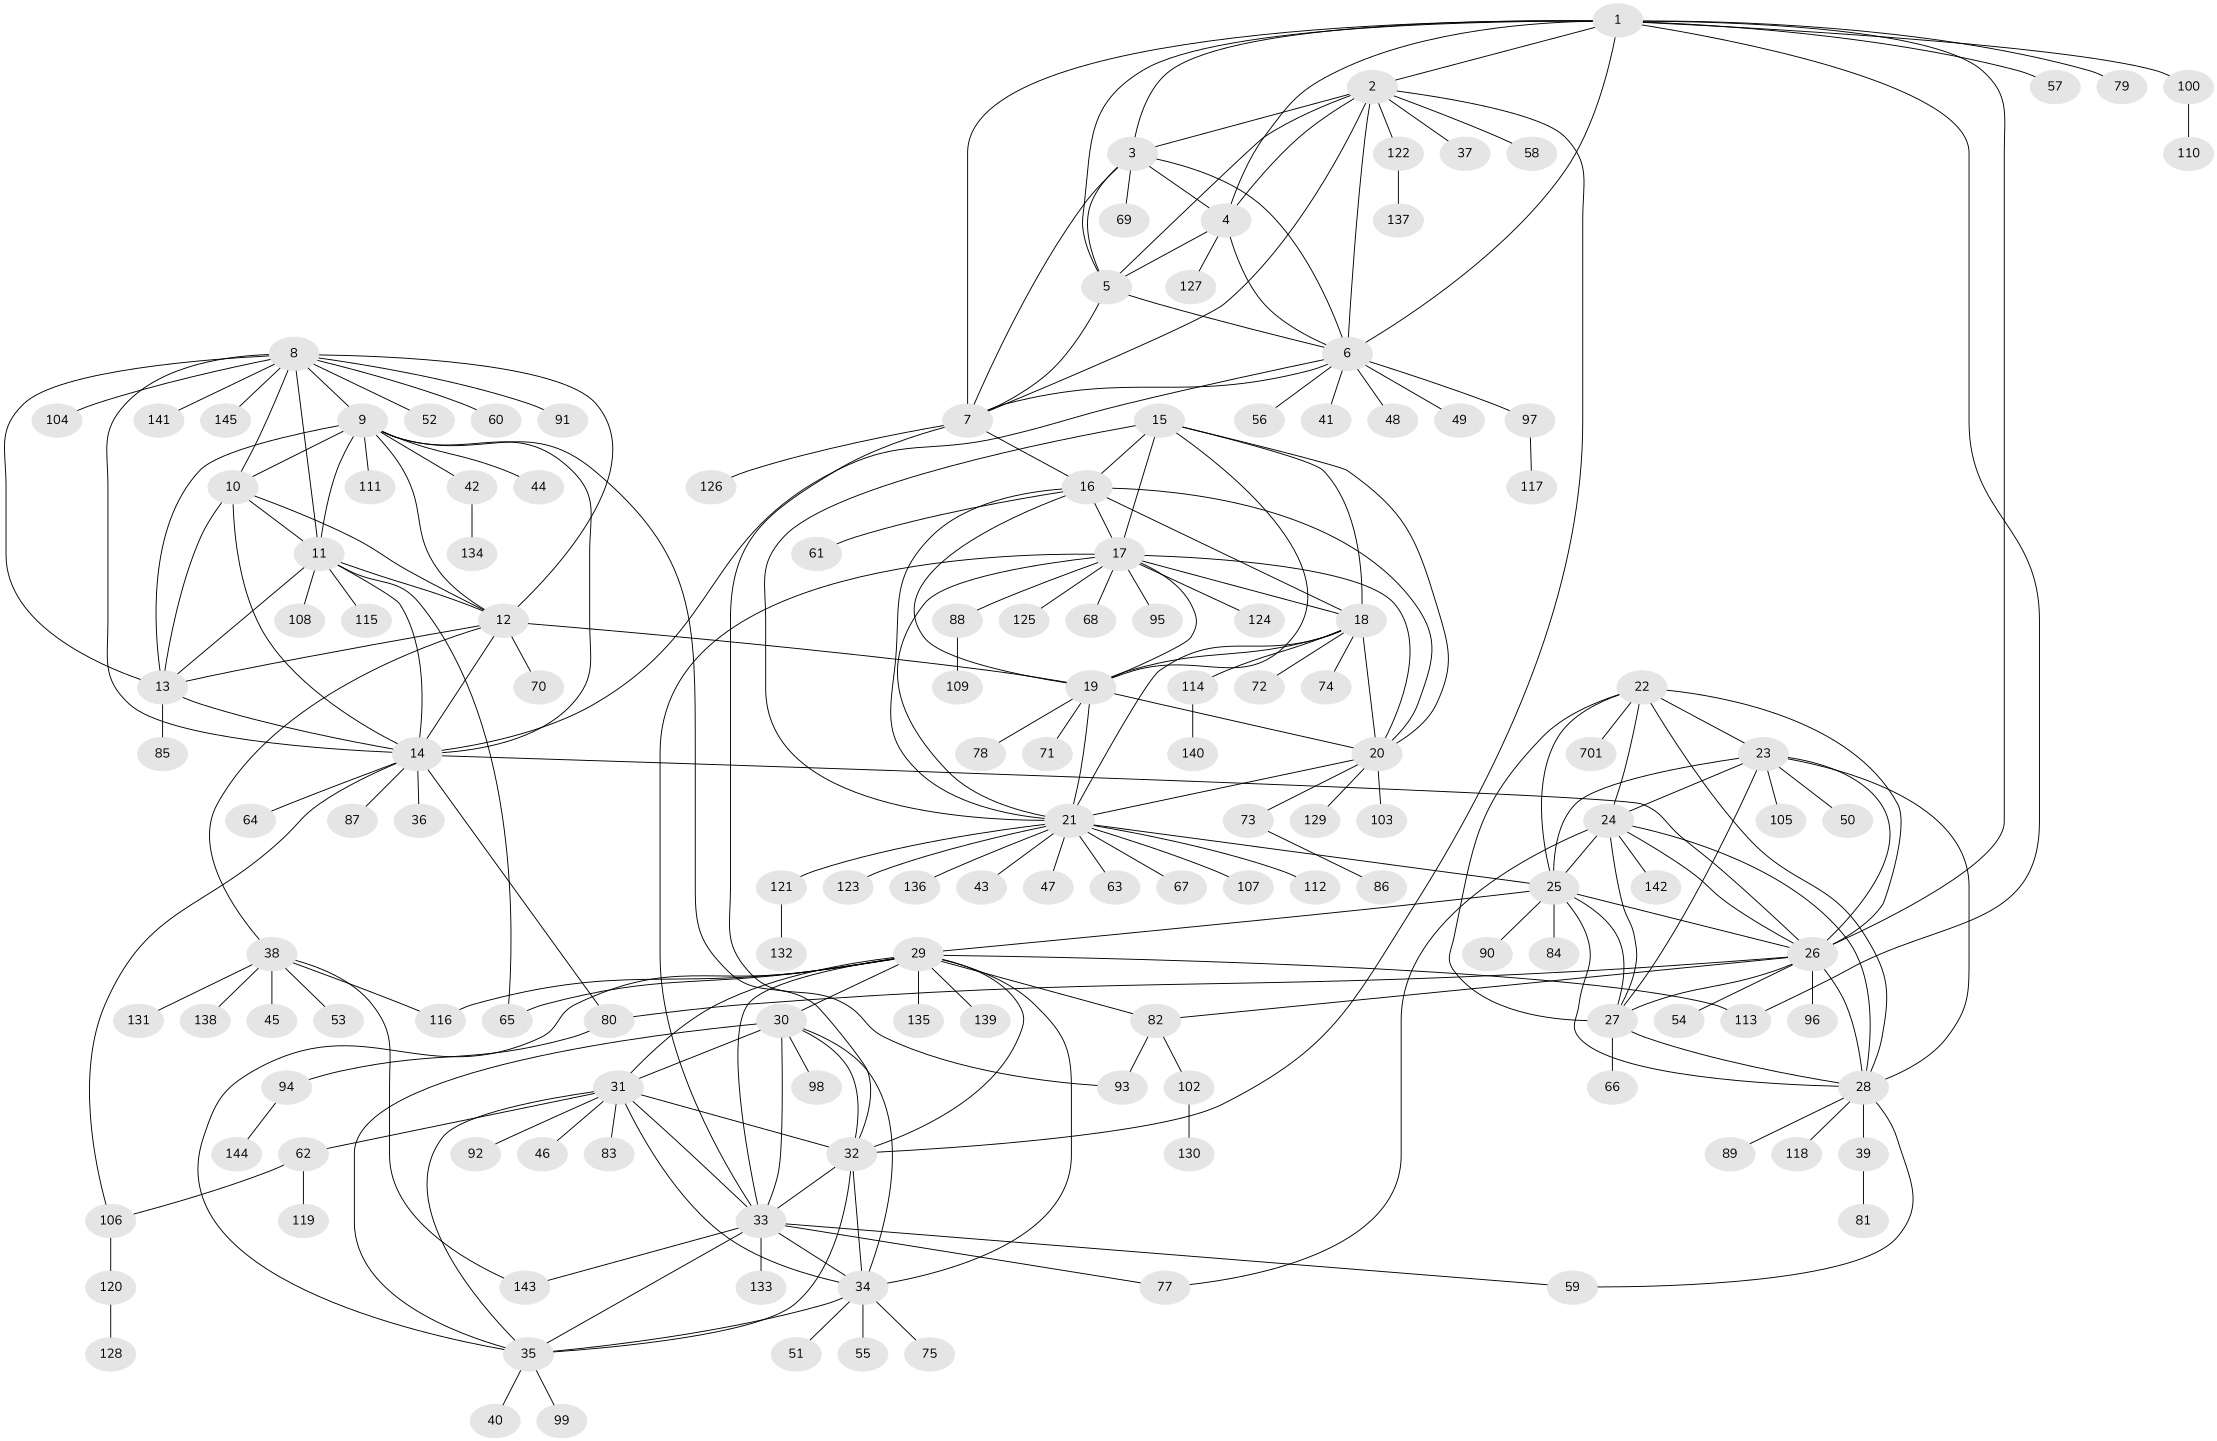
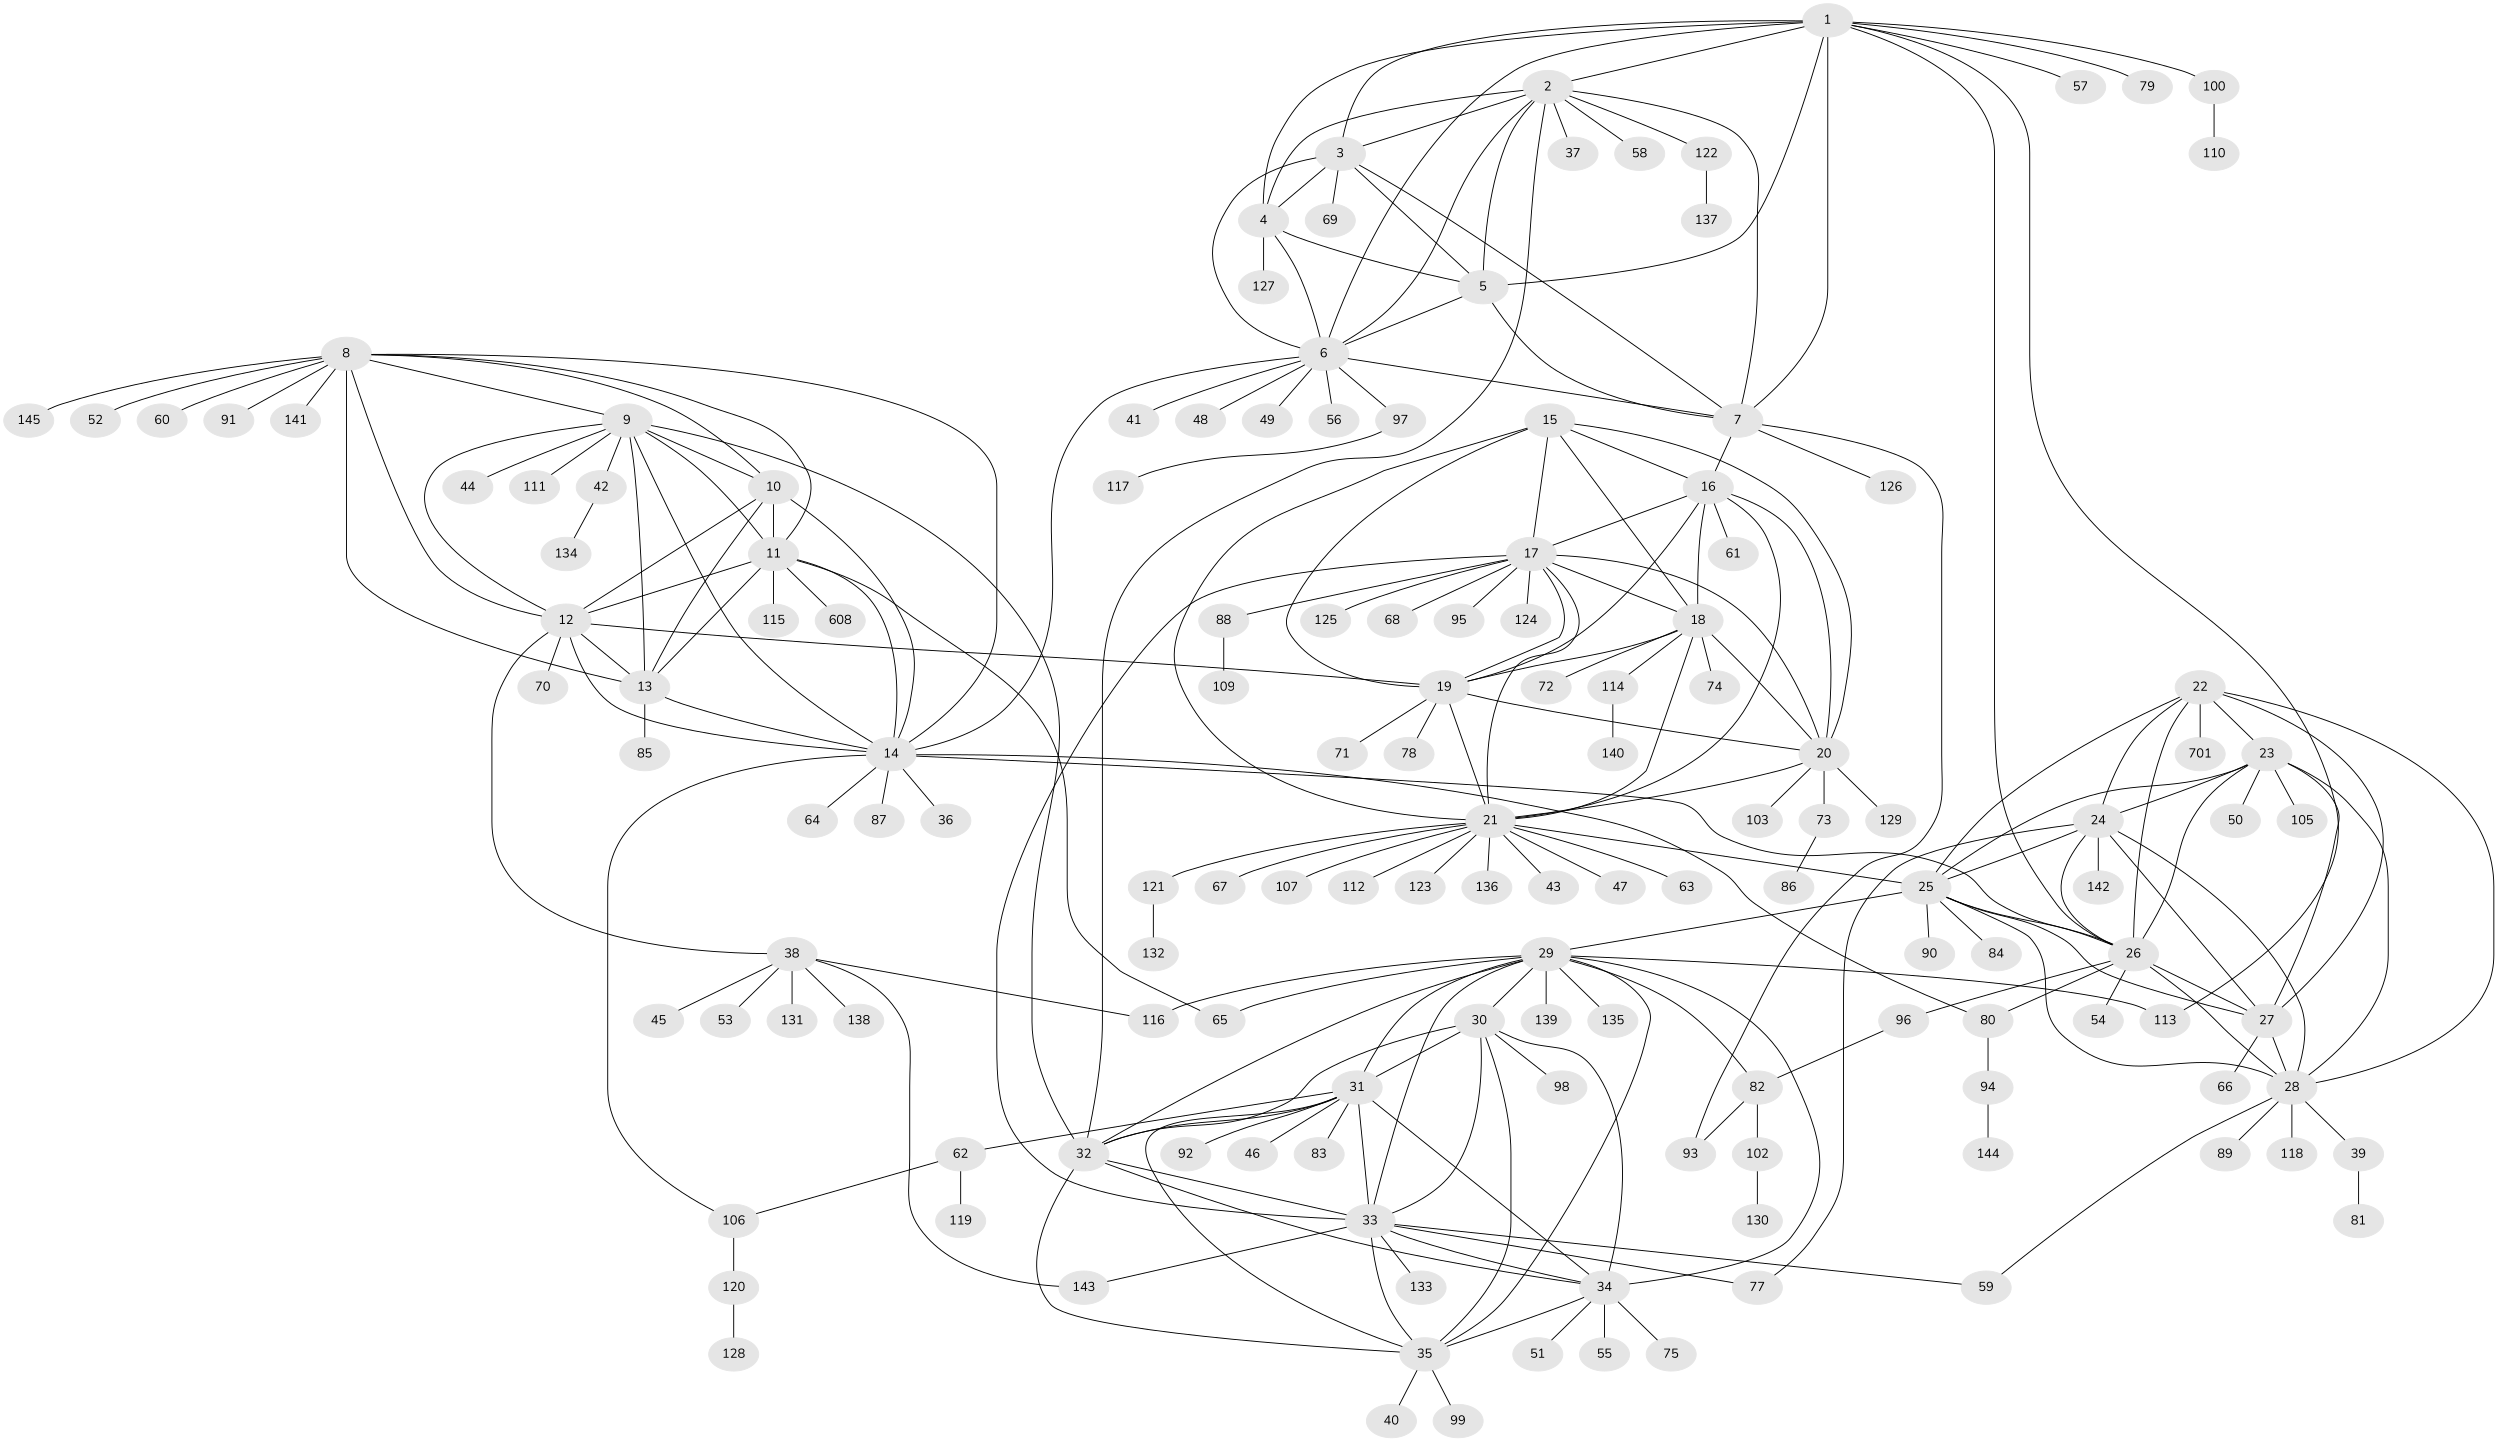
(57, 421) -> none
(300, 621) -> (840, 621)
(1484, 988) -> (1830, 1054)
